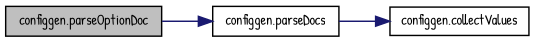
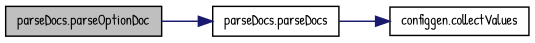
(84, 21) -> (84, 21)
(276, 21) -> (276, 21)
